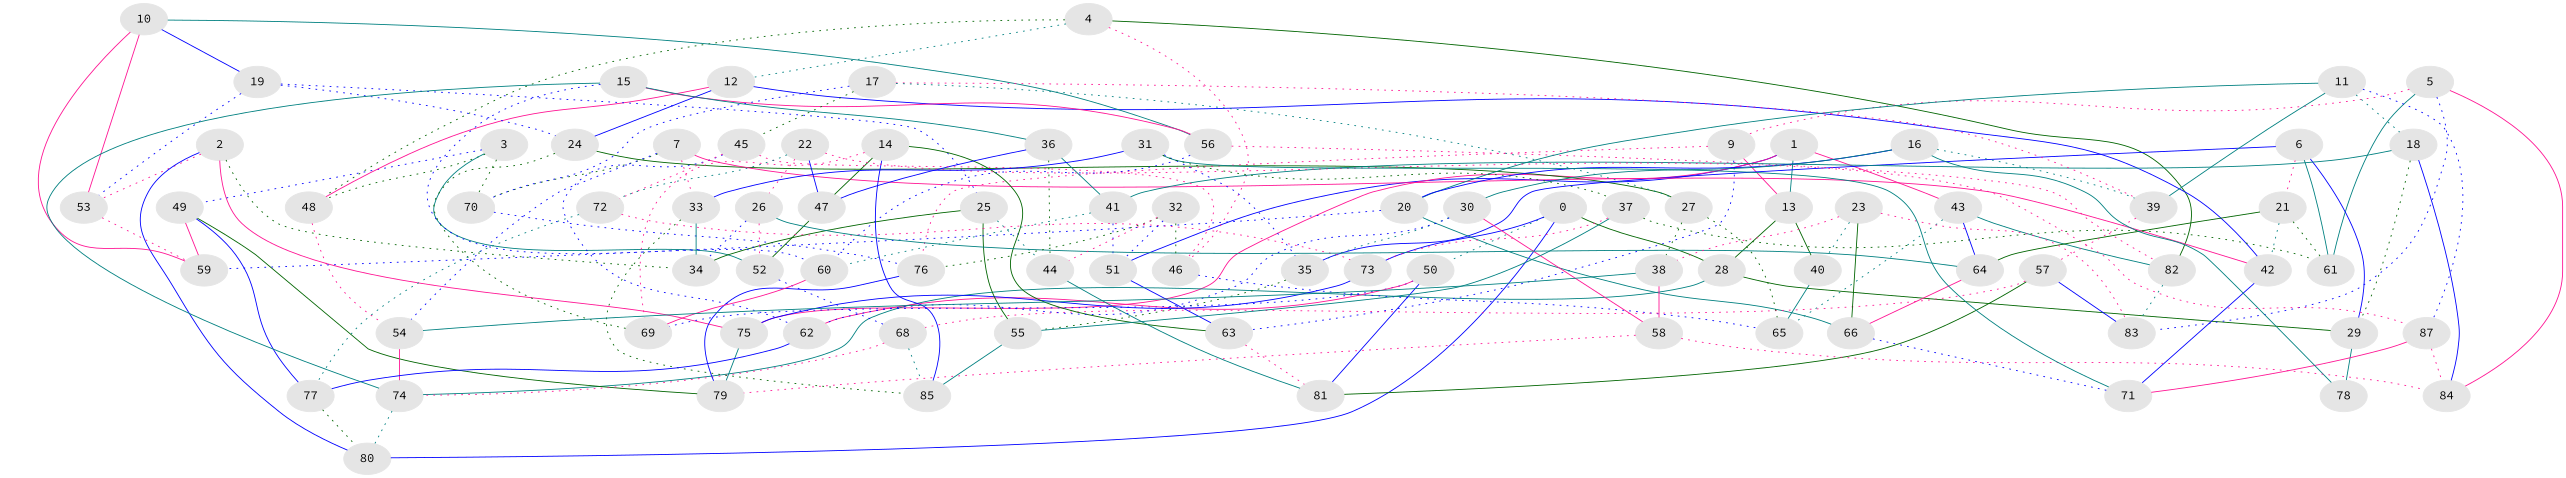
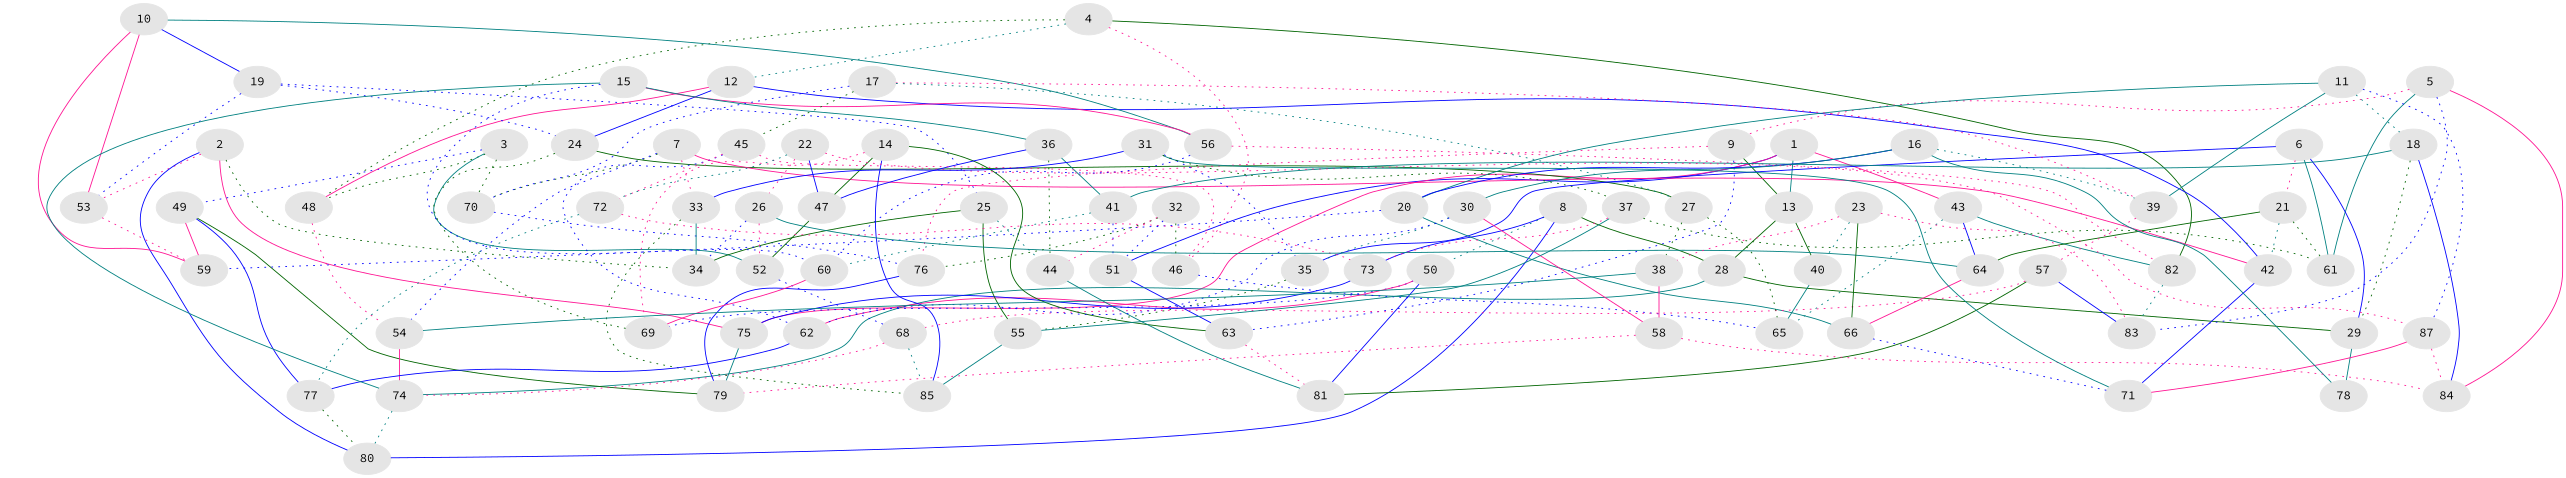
(1768, 185) -> (1768, 185)
(1563, 208) -> (1563, 208)
